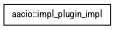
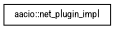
(57, 15) -> (57, 15)
